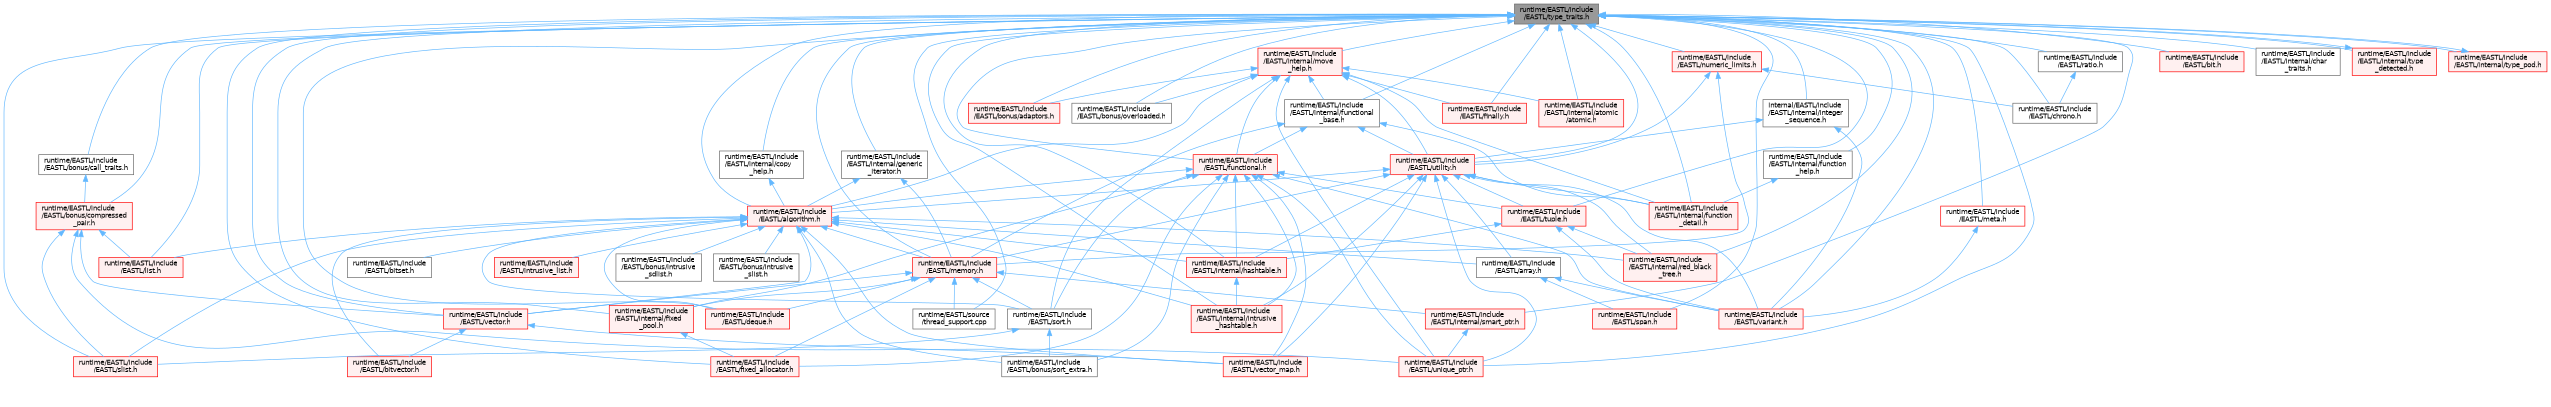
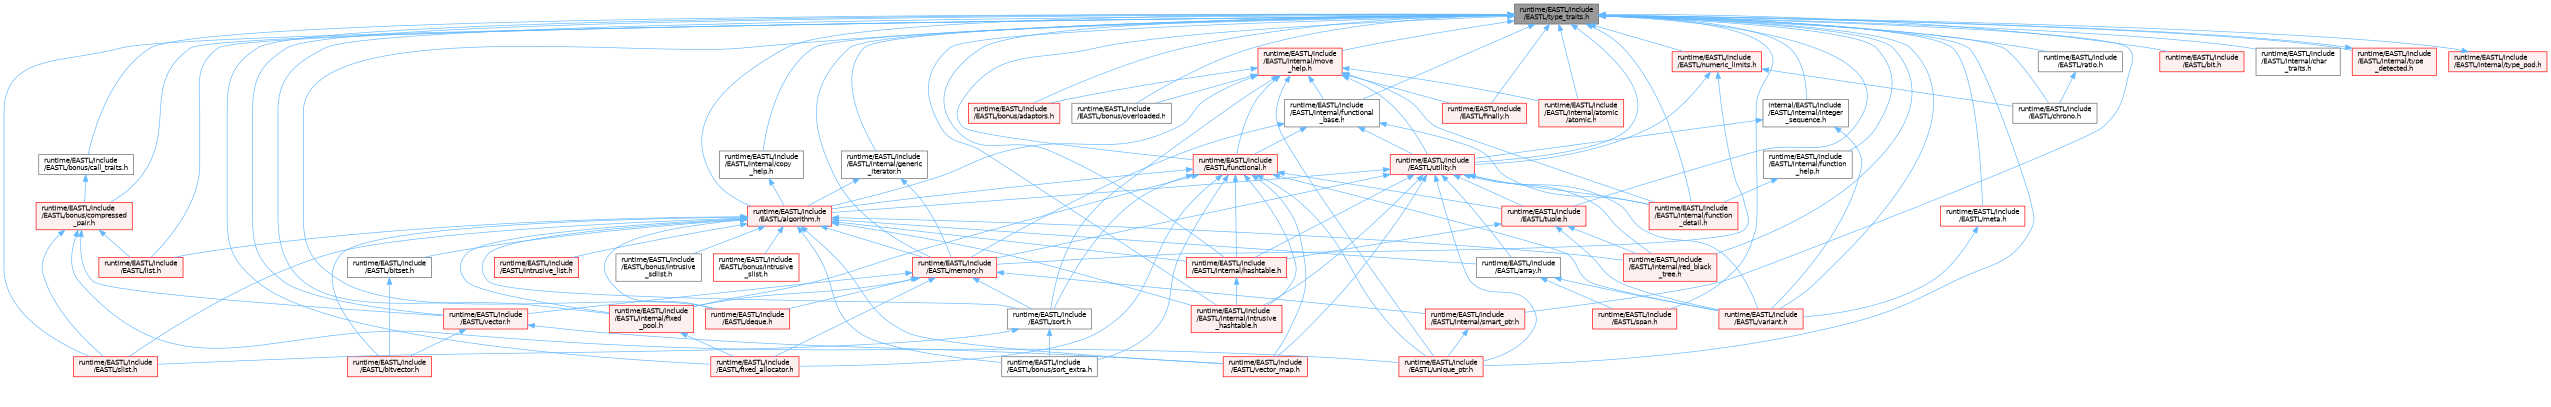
(2032, 25) -> none
(756, 268) -> (756, 268)
(693, 295) -> (463, 259)
(954, 319) -> none
none -> (389, 321)
